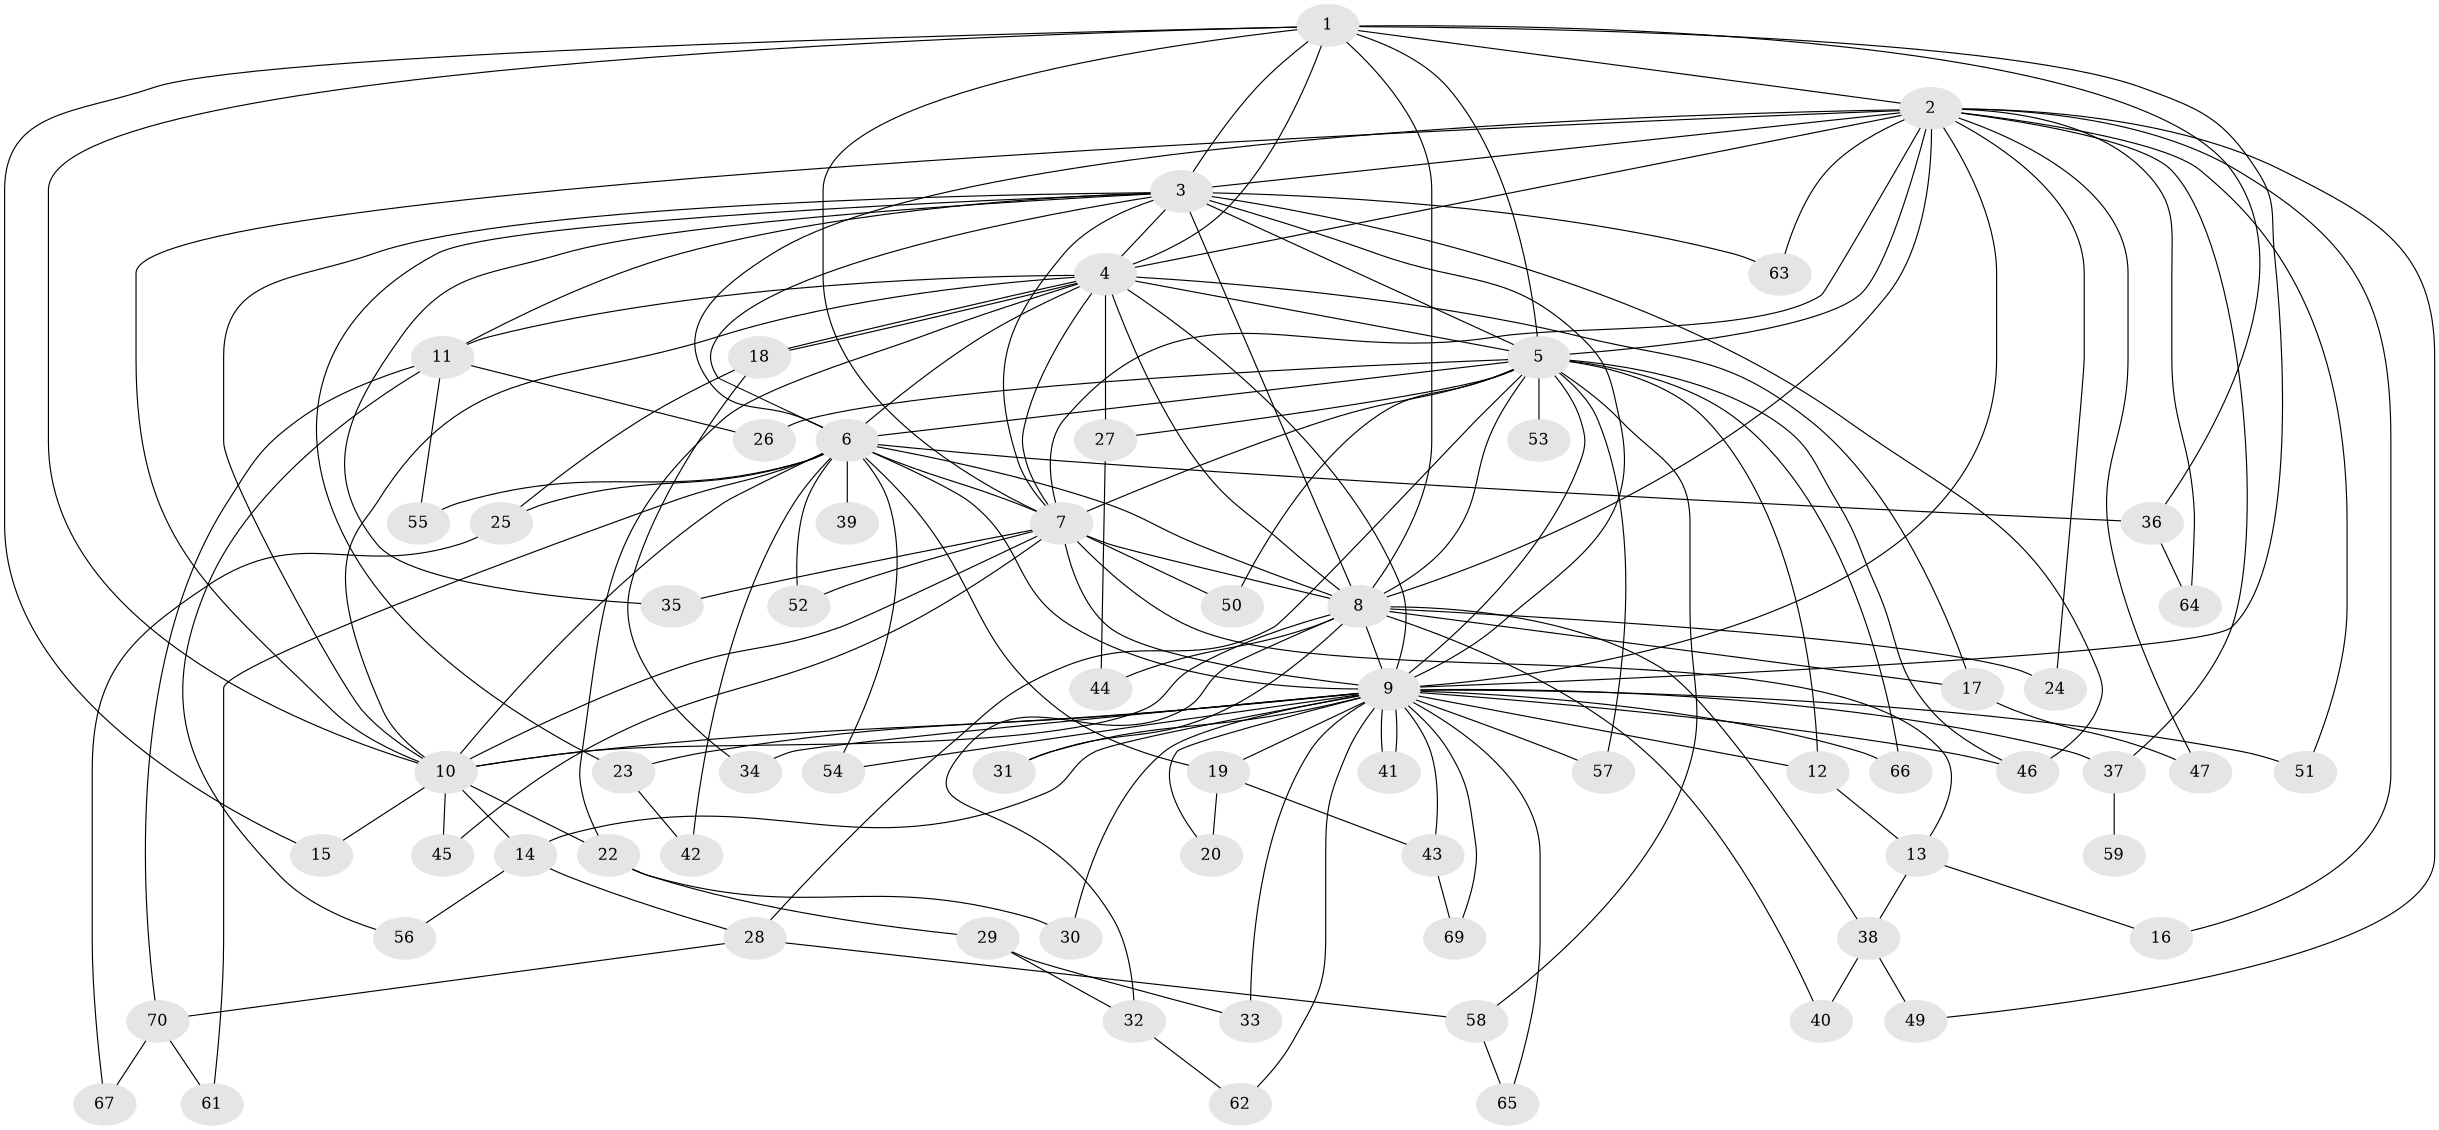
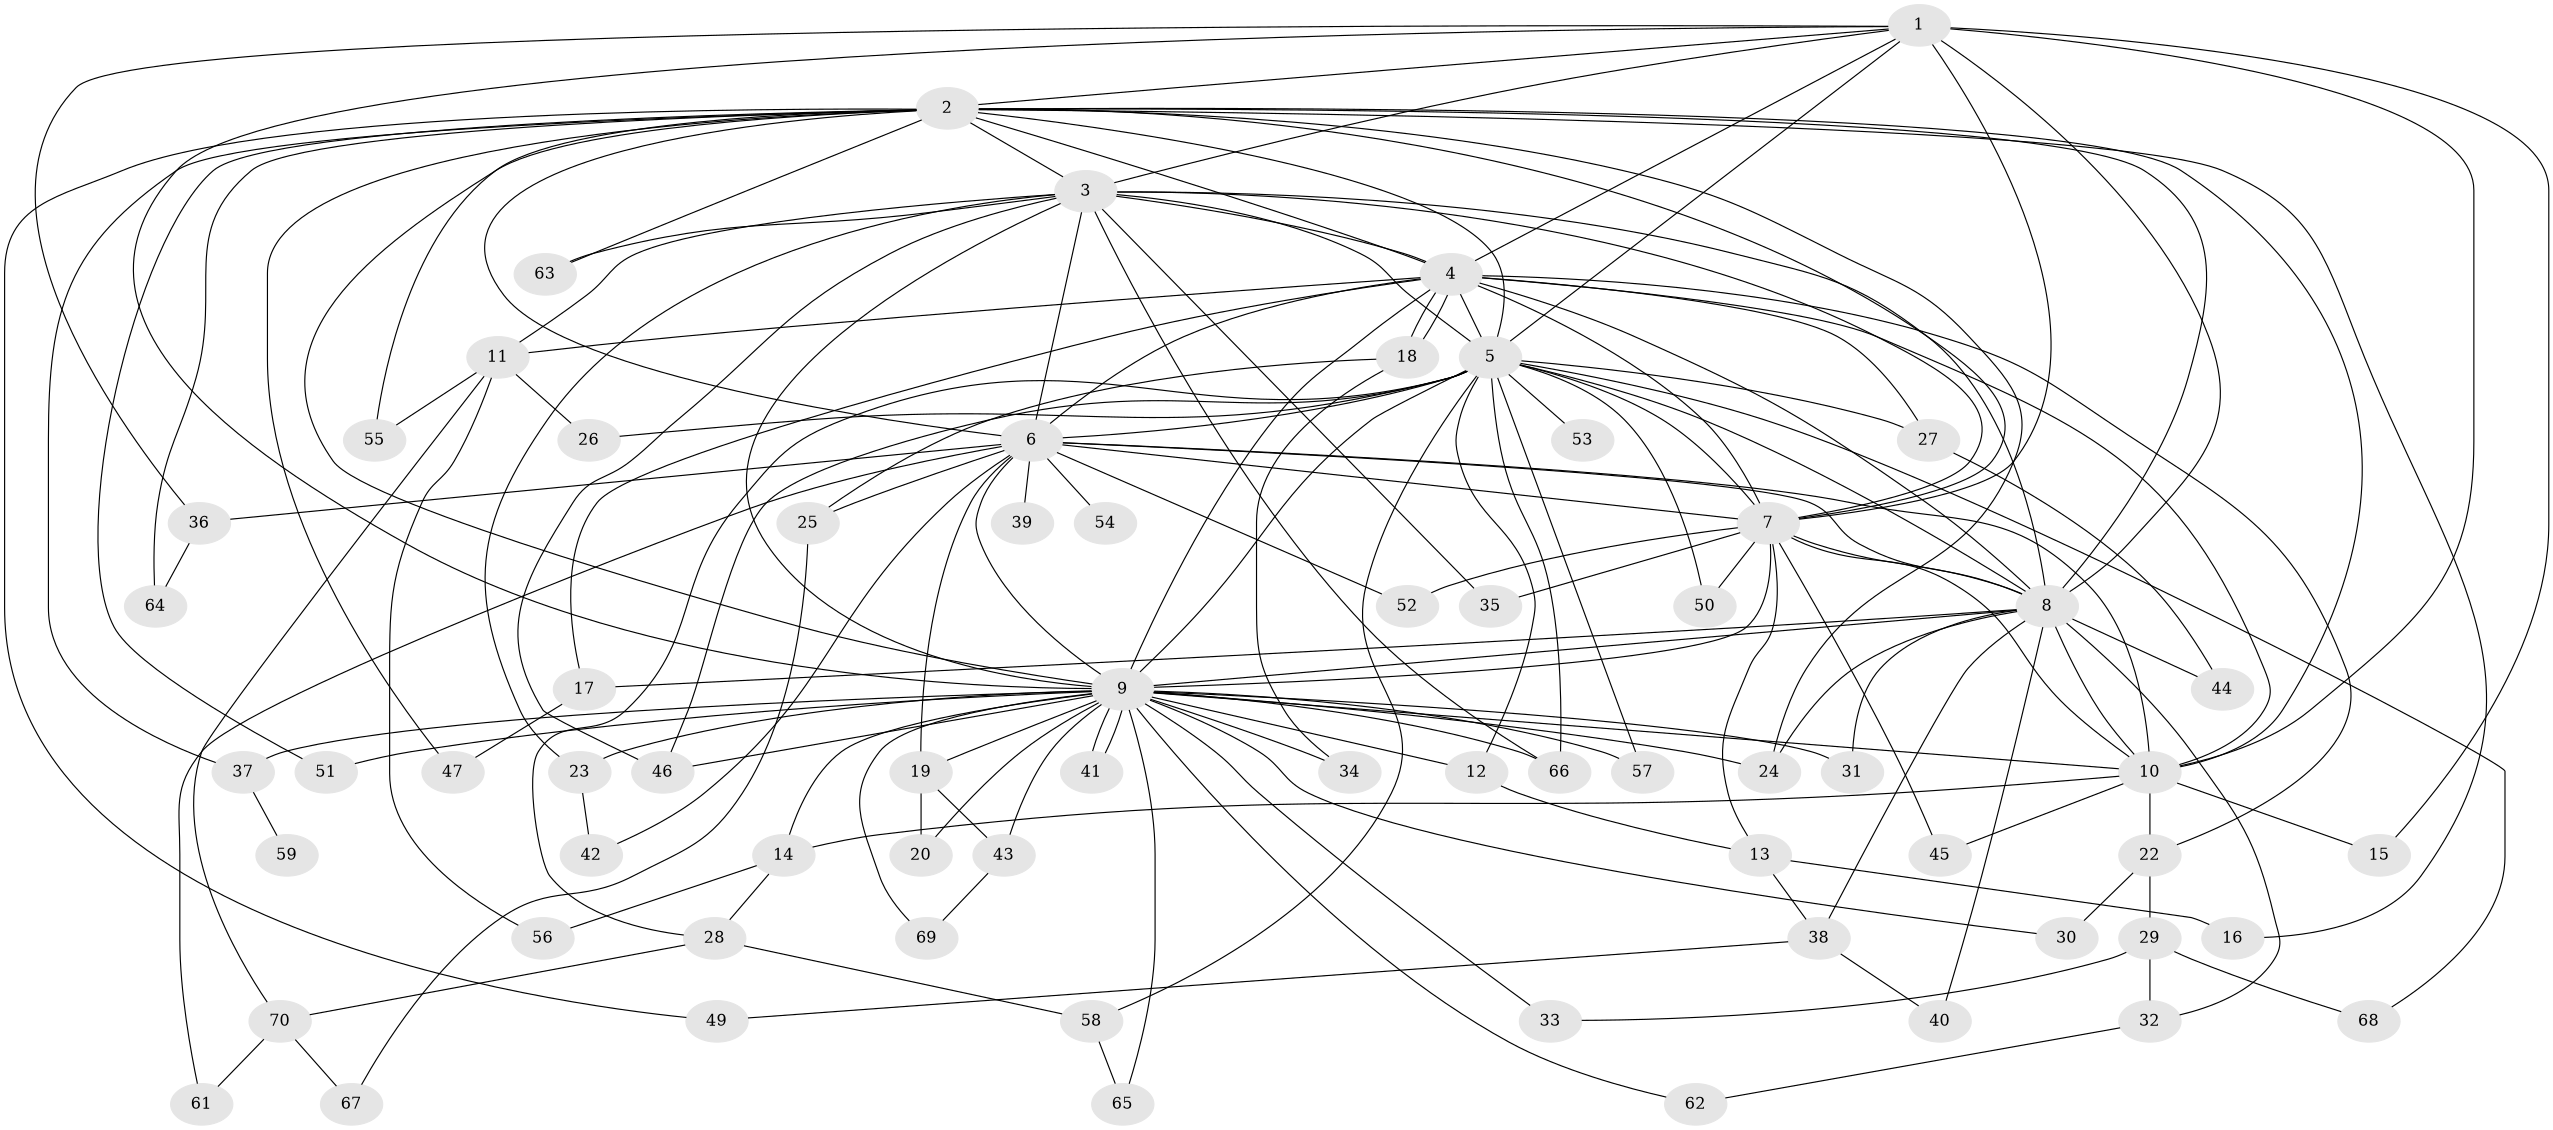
(430, 240) -> (1266, 504)
(604, 482) -> (460, 207)
(1074, 735) -> (1581, 736)
none -> (2369, 1021)
